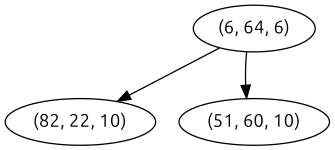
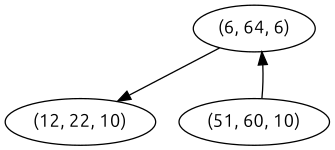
(246, 68) -> (263, 82)
(80, 122) -> (80, 122)
